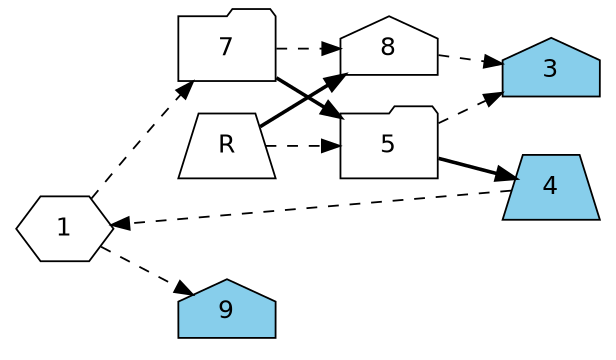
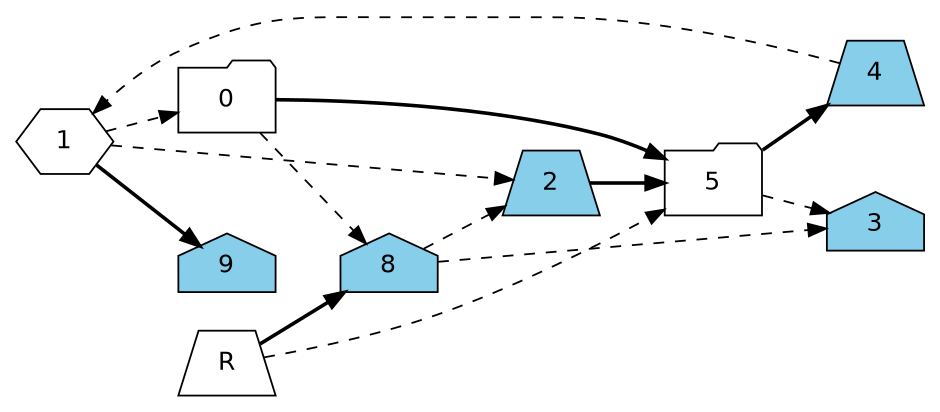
(227, 49) -> (227, 100)
(389, 49) -> (389, 266)
none -> (551, 183)
(139, 267) -> (141, 200)
